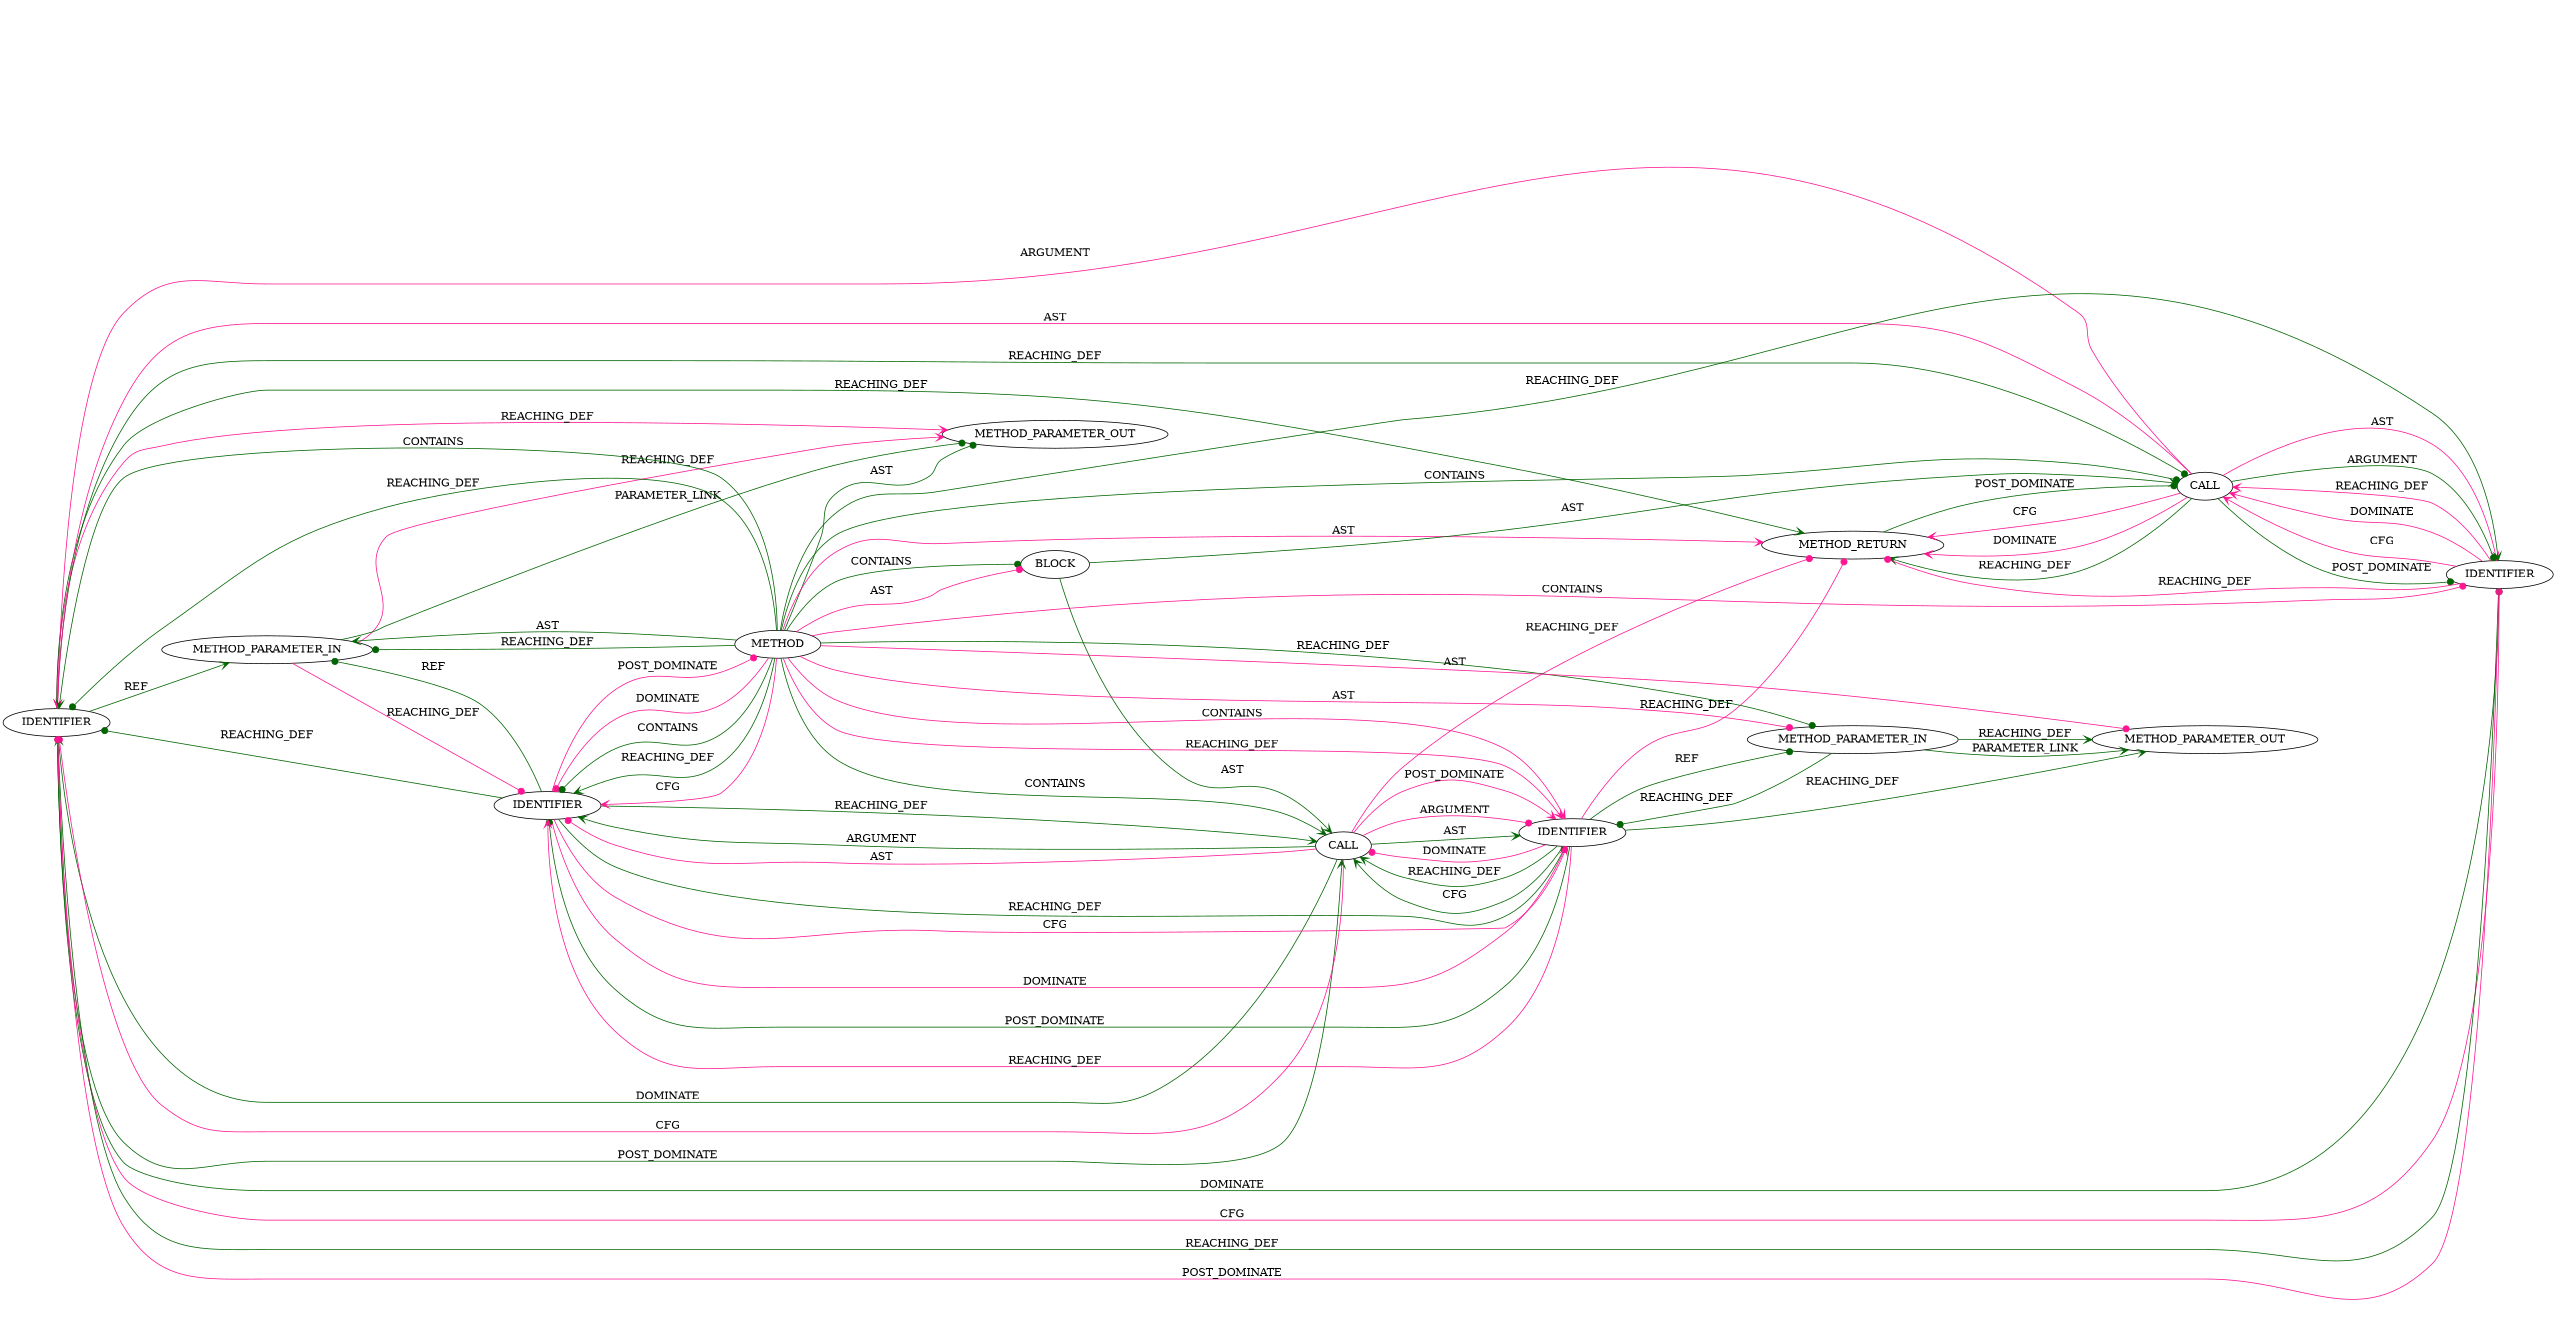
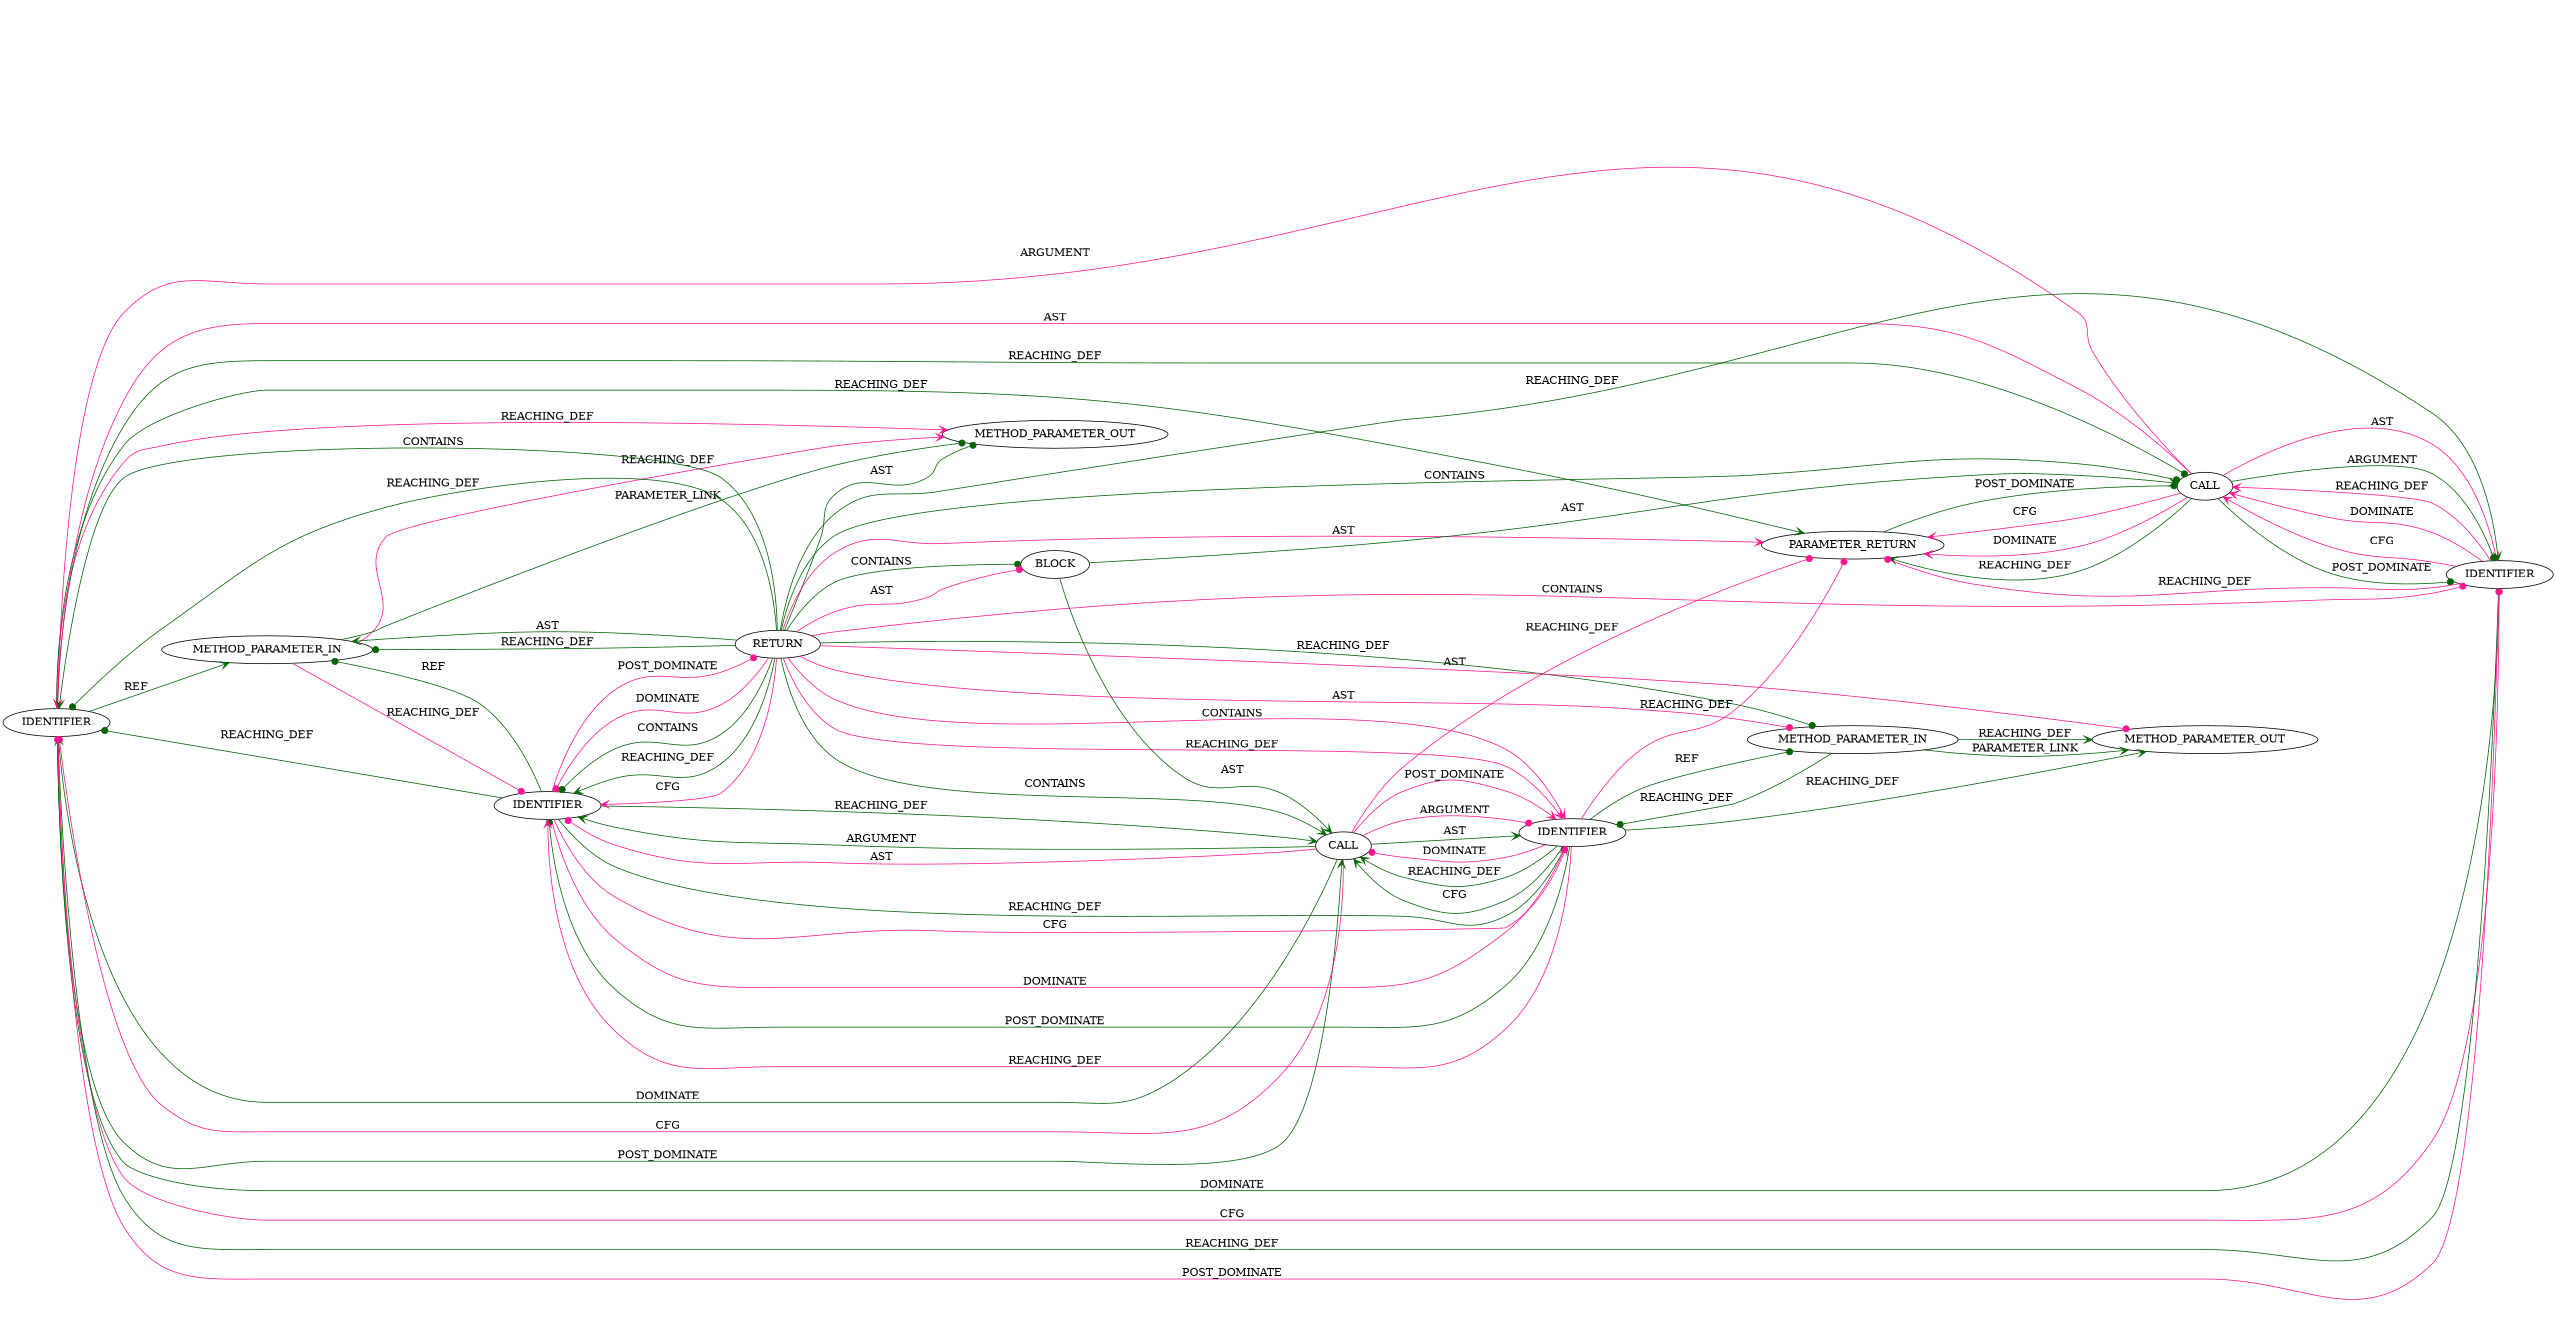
(1853, 545) -> (1853, 545)
(778, 644) -> (778, 644)
